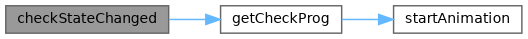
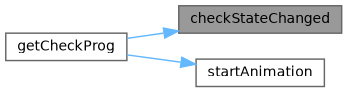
(187, 19) -> (145, 36)
